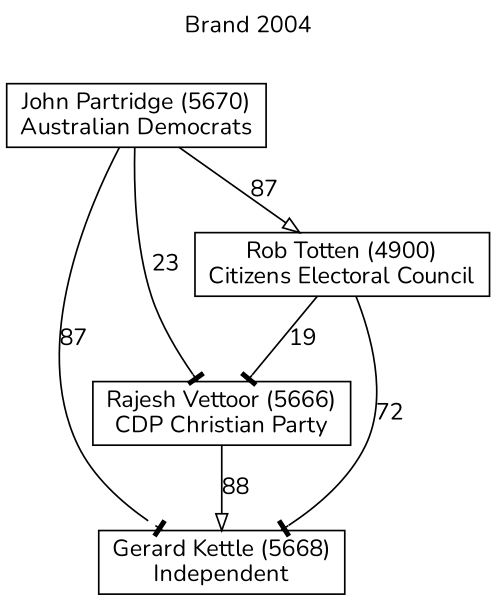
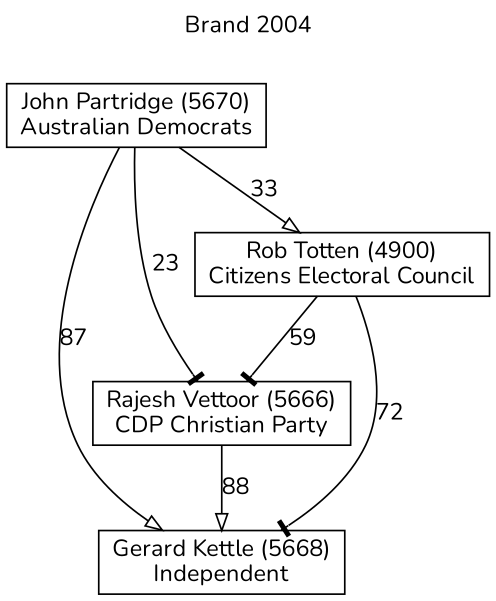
(264, 190) -> (264, 190)
(303, 339) -> (303, 339)
(60, 345) -> (60, 345)
